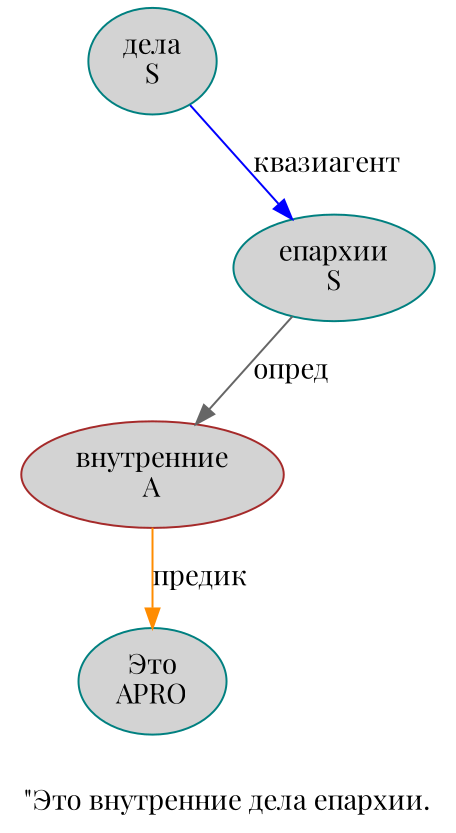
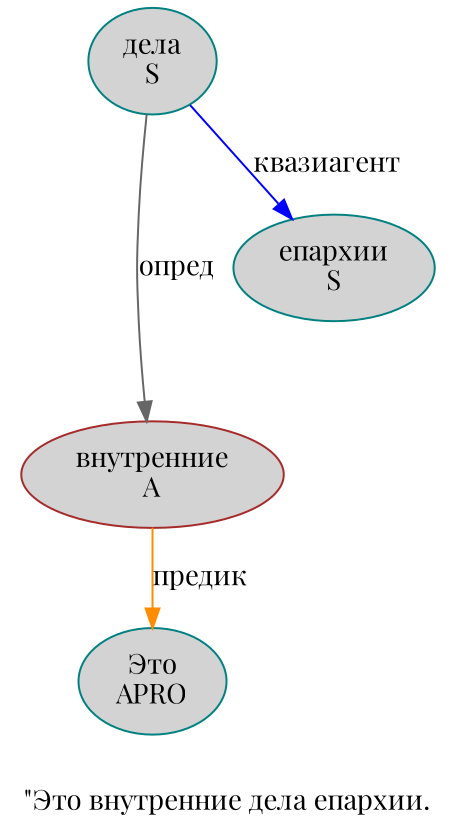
(251, 363) -> (137, 258)
